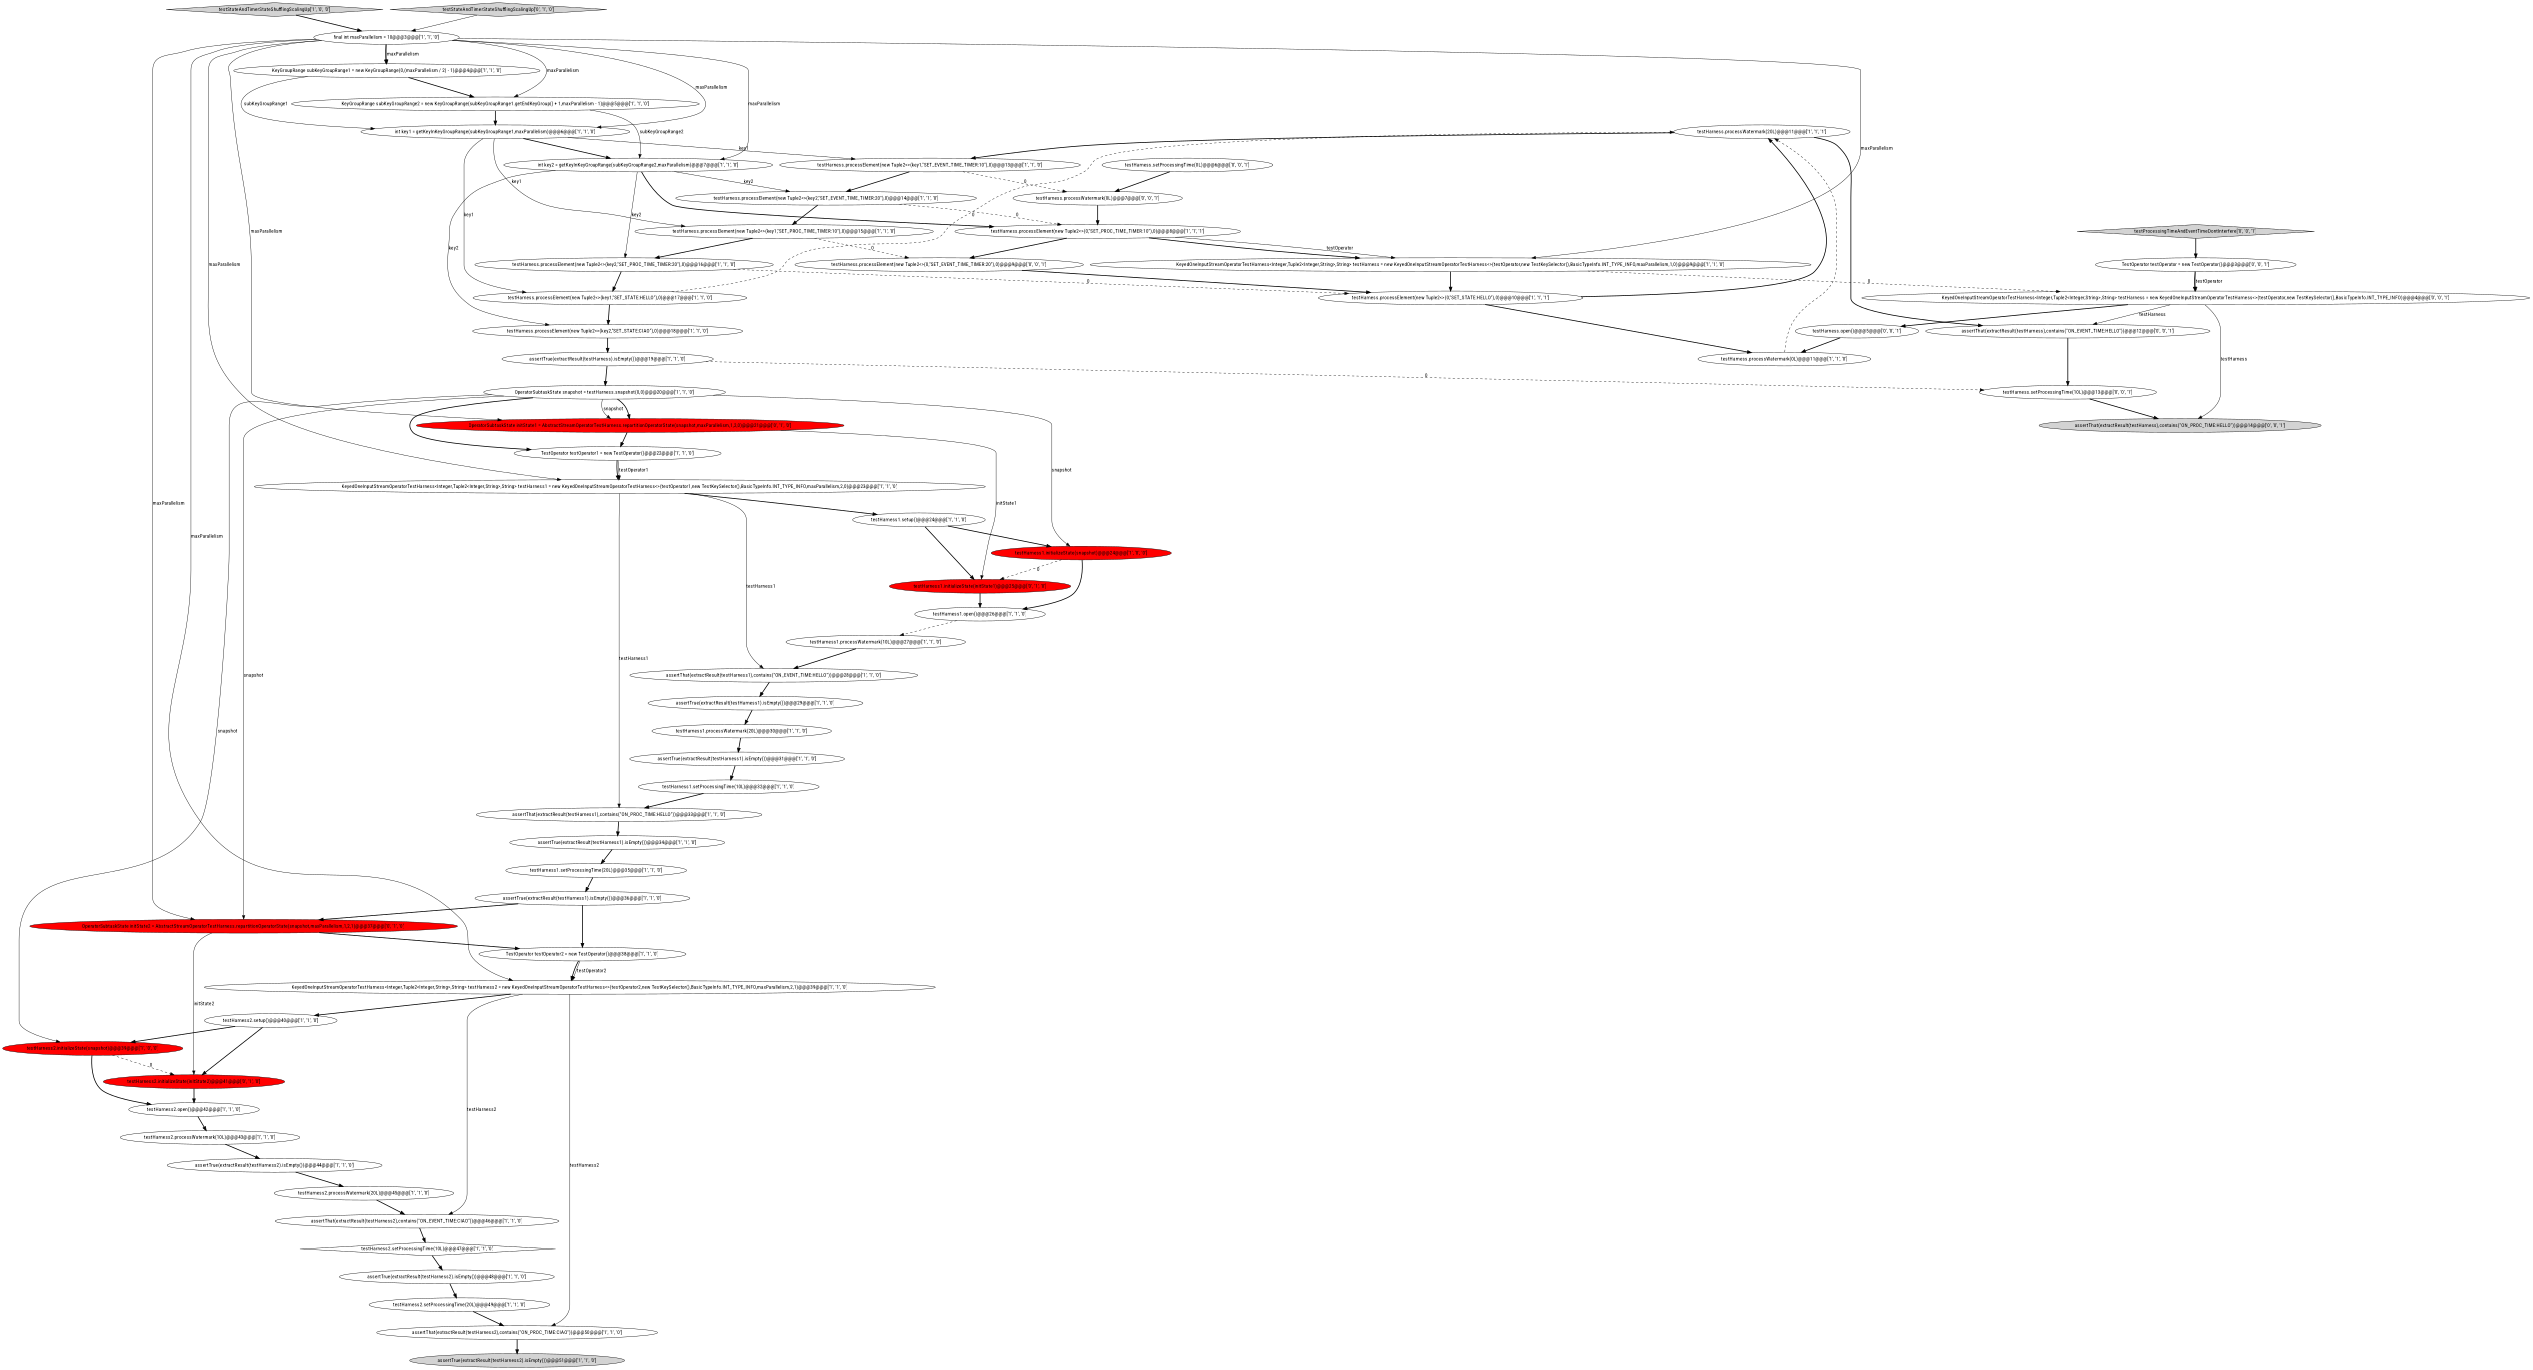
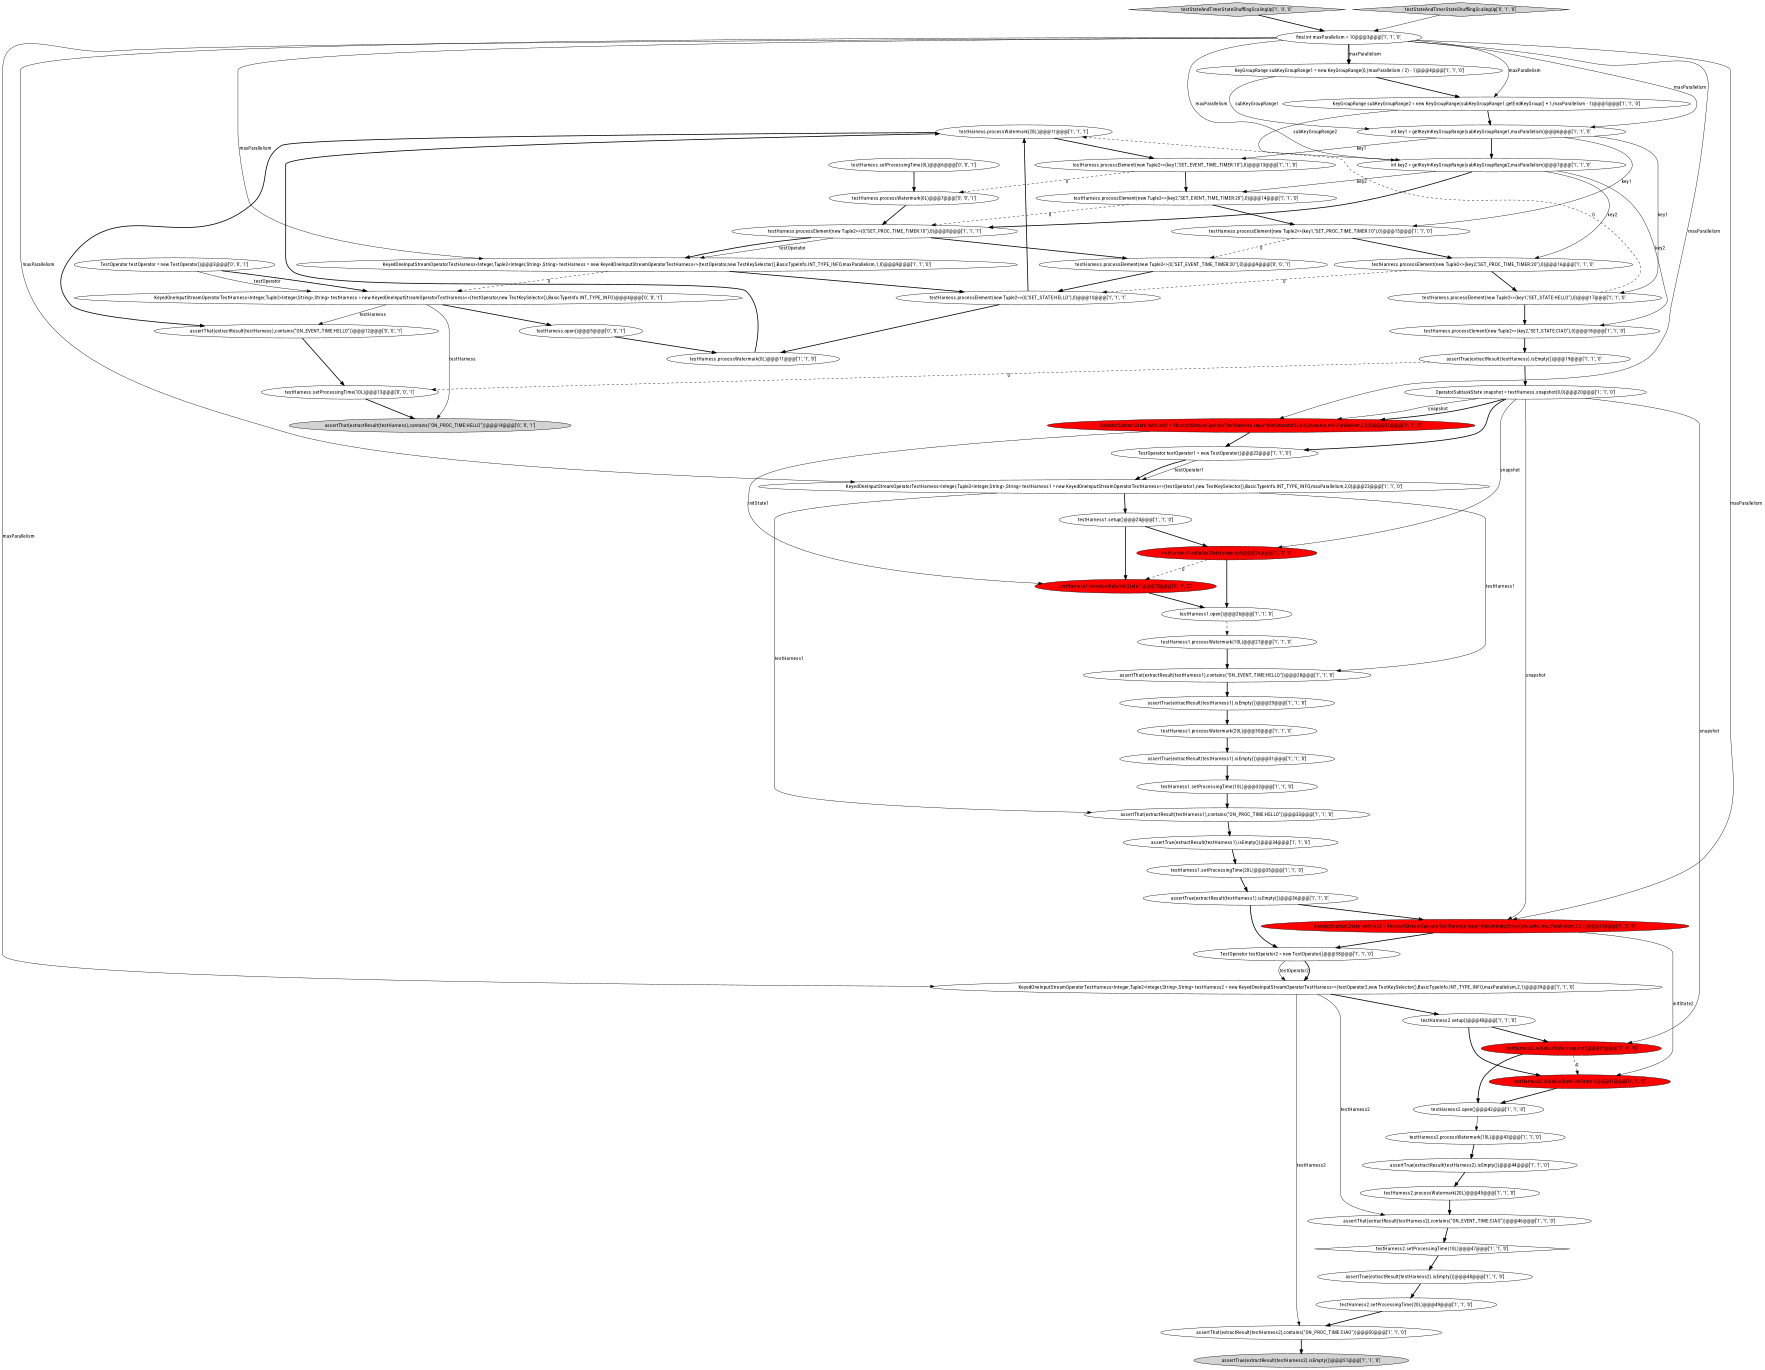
(2196, 231) -> none
(1836, 243) -> (297, 161)
(201, 1122) -> (1477, 1122)
